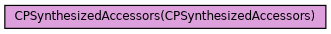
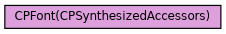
(165, 17) -> (113, 17)
